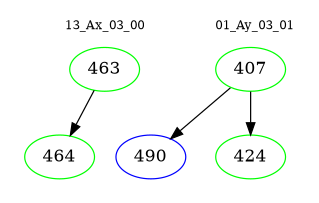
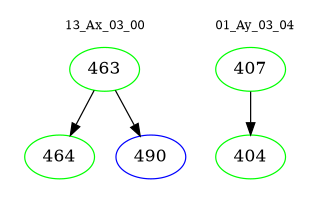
(255, 26) -> (255, 26)
(214, 102) -> (125, 108)
(251, 157) -> (251, 157)
